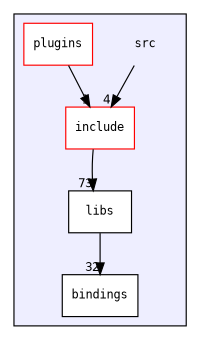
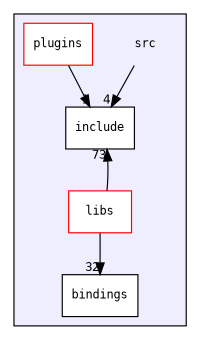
(100, 128) -> (100, 128)
(92, 164) -> (108, 176)
(100, 212) -> (100, 212)
